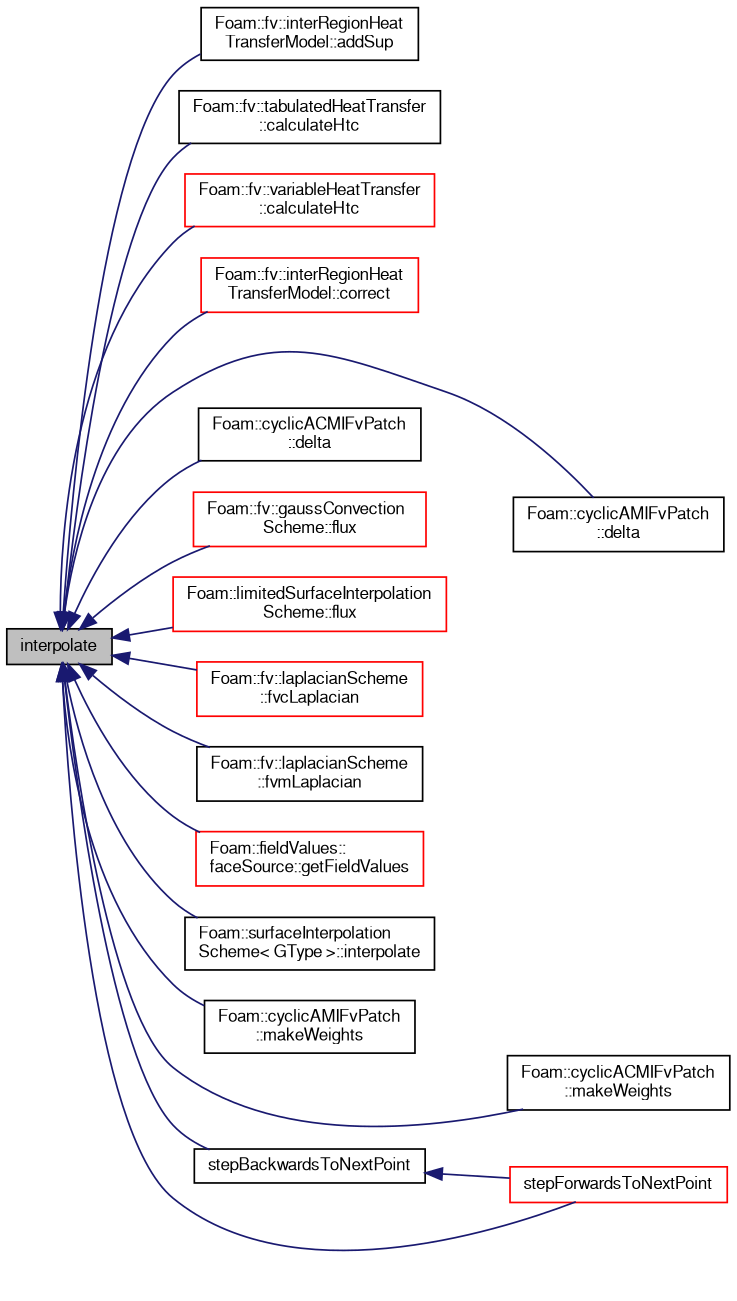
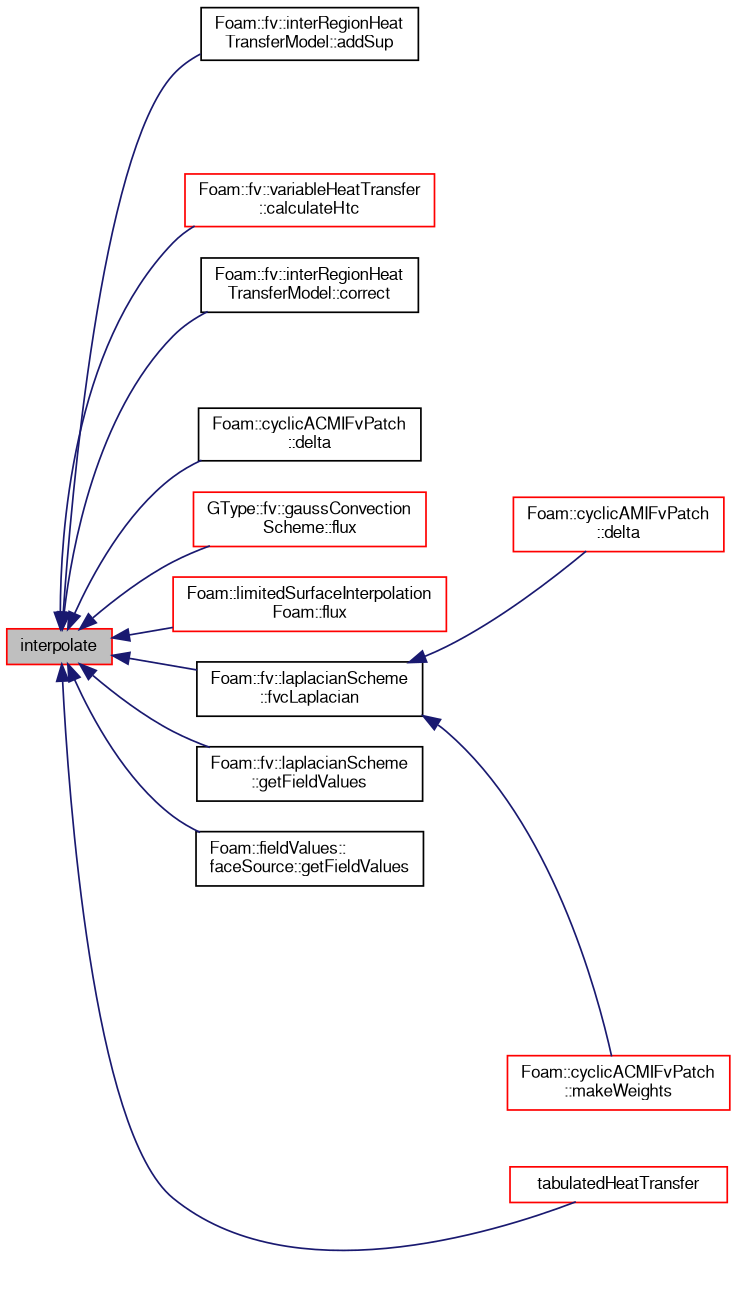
(310, 117) -> none
(310, 285) -> (310, 285)
(273, 353) -> (509, 609)
(310, 519) -> (310, 519)
(619, 524) -> (619, 524)
(310, 604) -> (310, 604)
(59, 647) -> (59, 647)
(310, 689) -> (310, 689)
(310, 774) -> (310, 774)
(310, 859) -> (310, 859)
(310, 944) -> none
(310, 1027) -> none
(160, 1051) -> (550, 877)
(619, 1083) -> (619, 1083)
(310, 1166) -> none
(619, 1185) -> (619, 1185)
